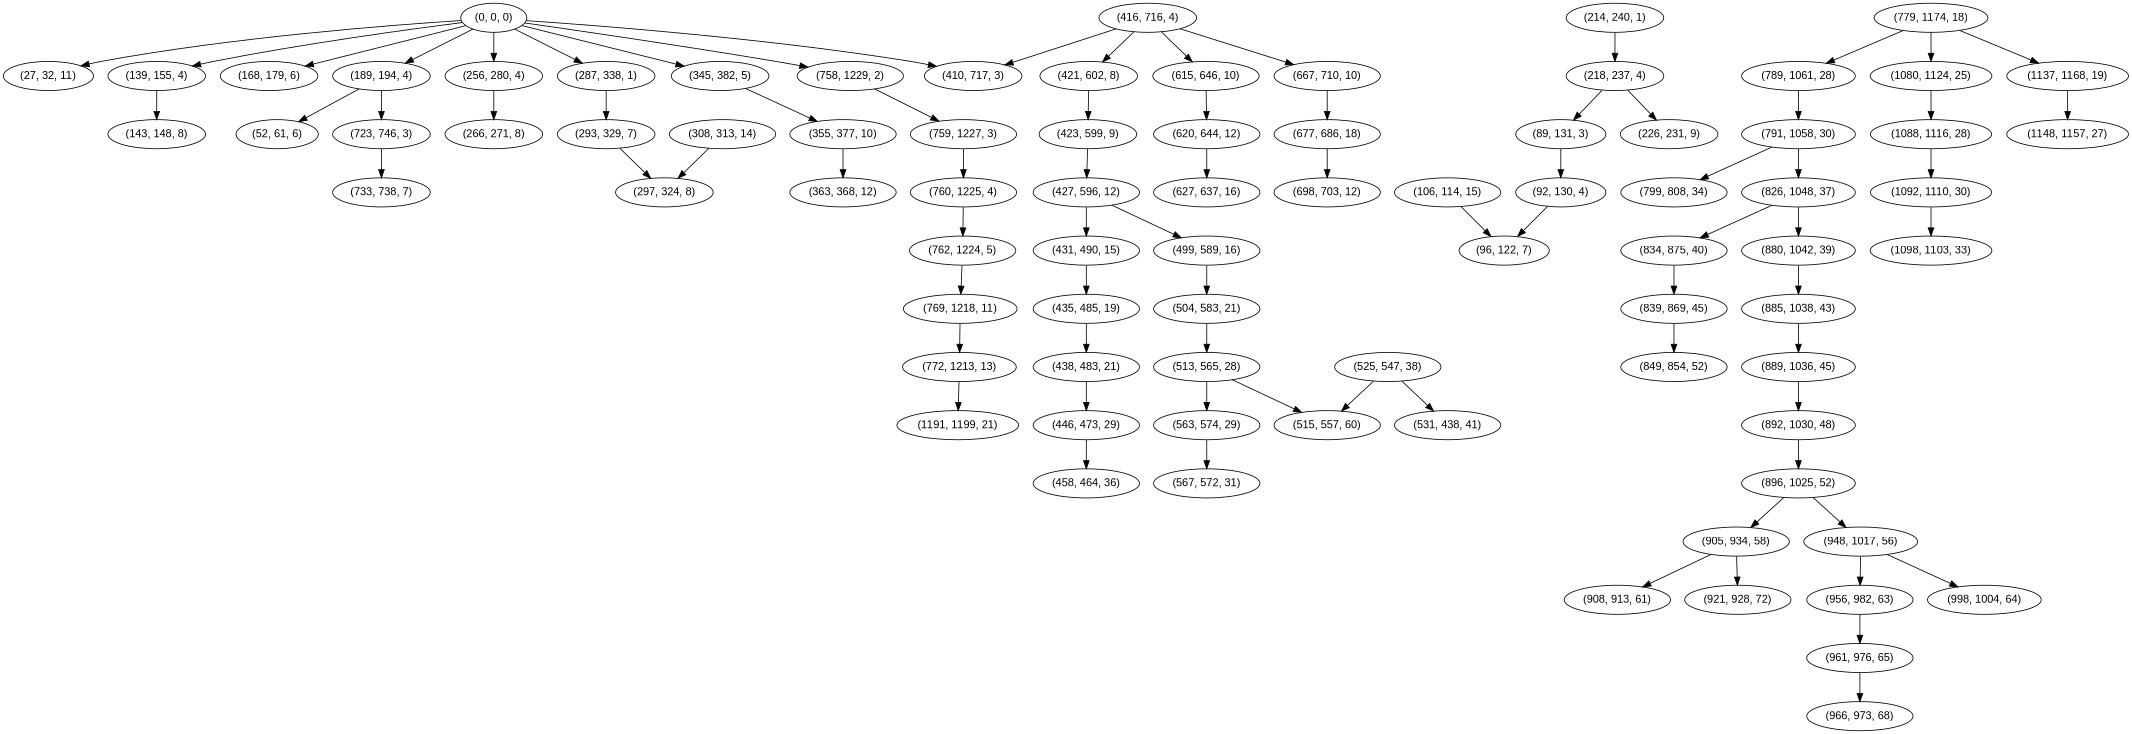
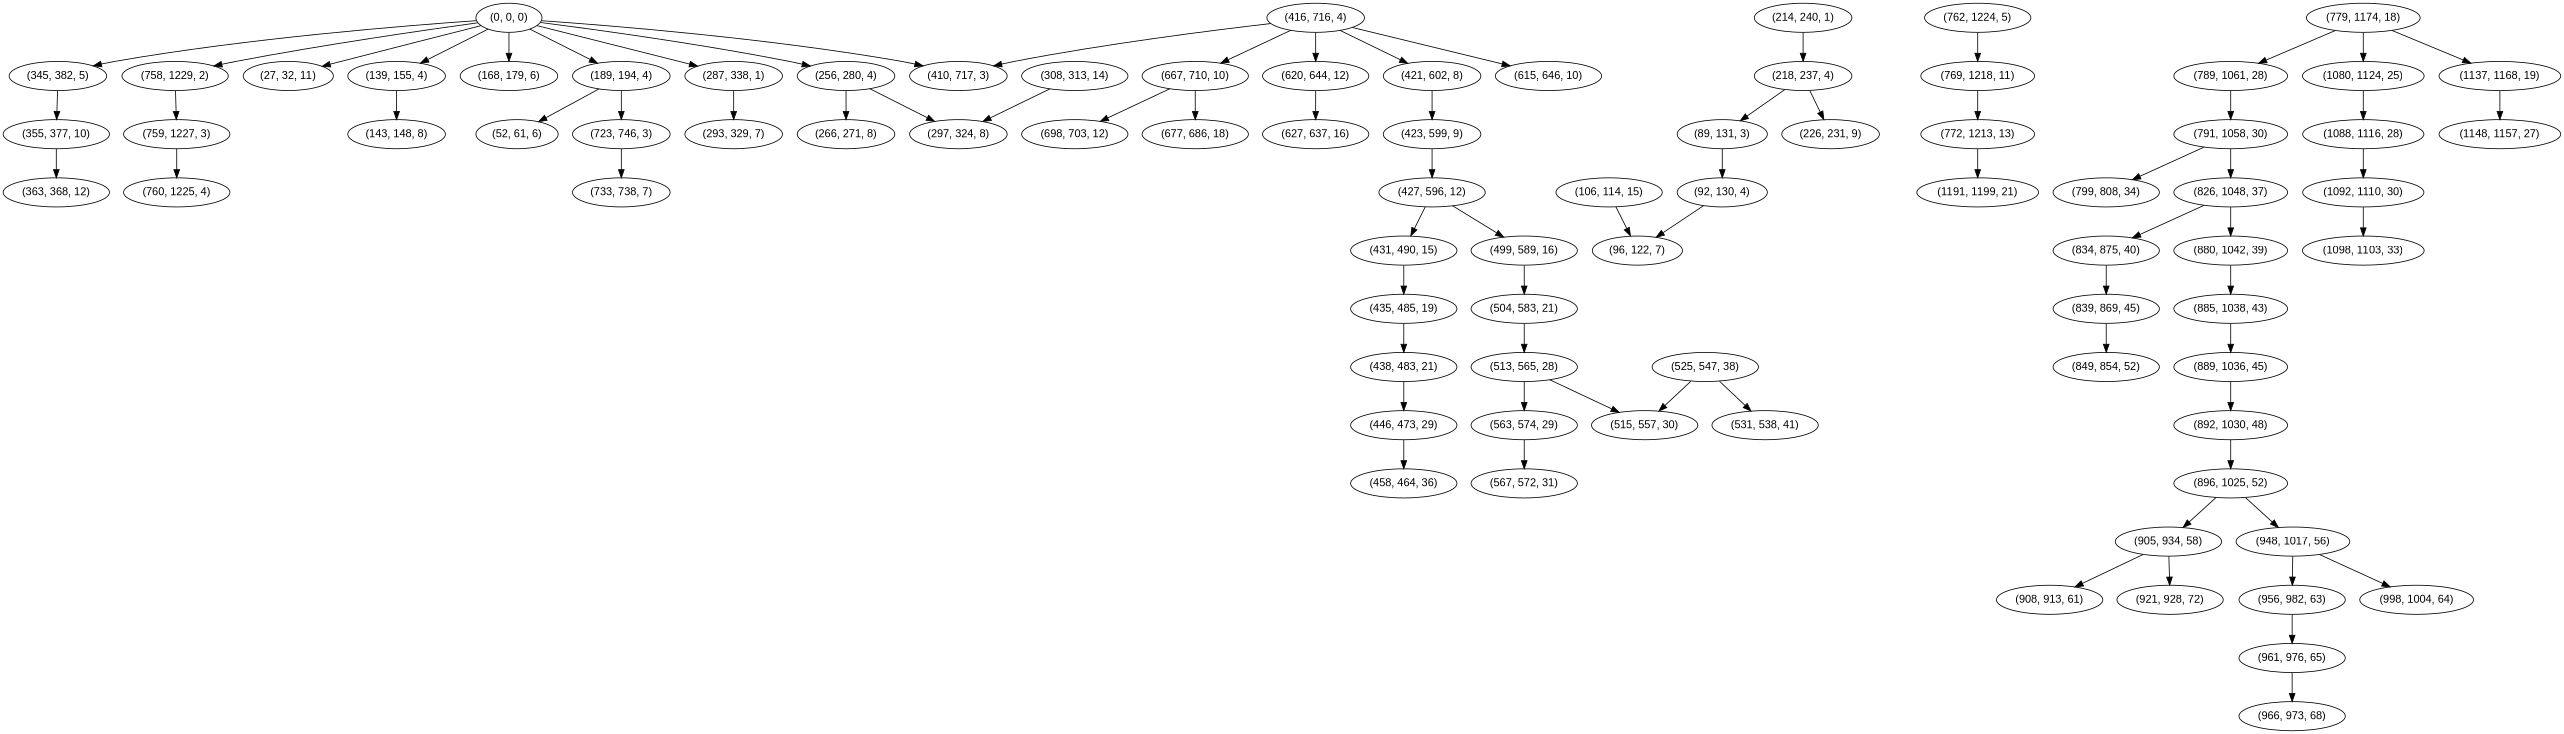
(1206, 101) -> (1316, 43)
(1327, 159) -> (1139, 103)
(632, 160) -> (899, 103)
(963, 218) -> none
(1327, 425) -> (1645, 425)
(1448, 425) -> (1765, 425)
